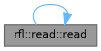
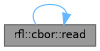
(51, 35) -> (50, 35)
